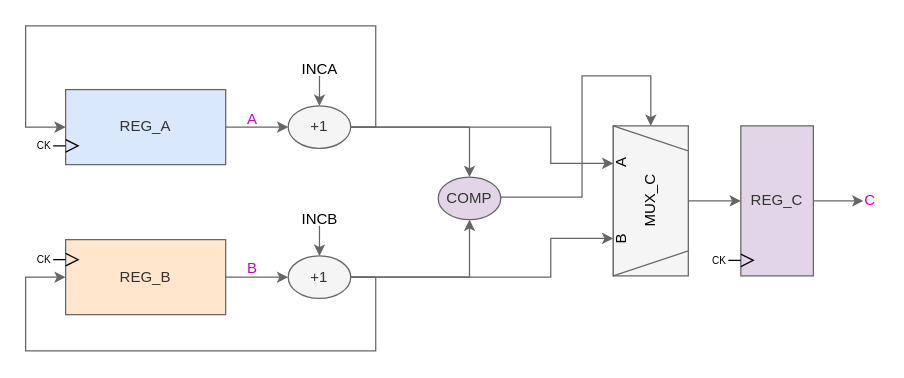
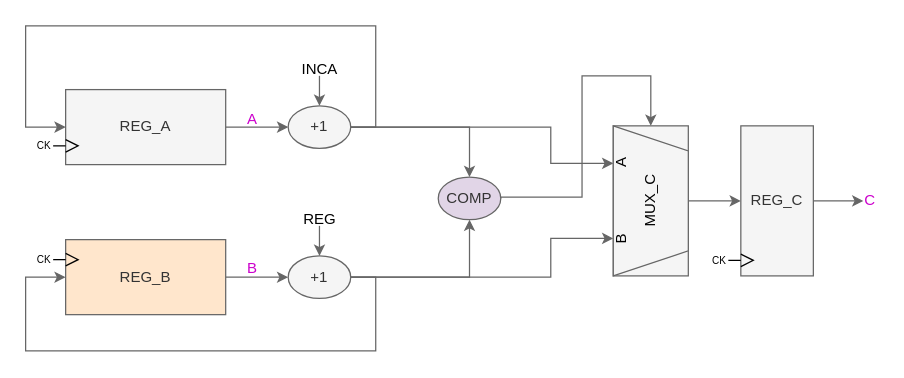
(146, 127) -> (146, 127)
(777, 201) -> (777, 201)
(320, 219) -> (320, 219)
